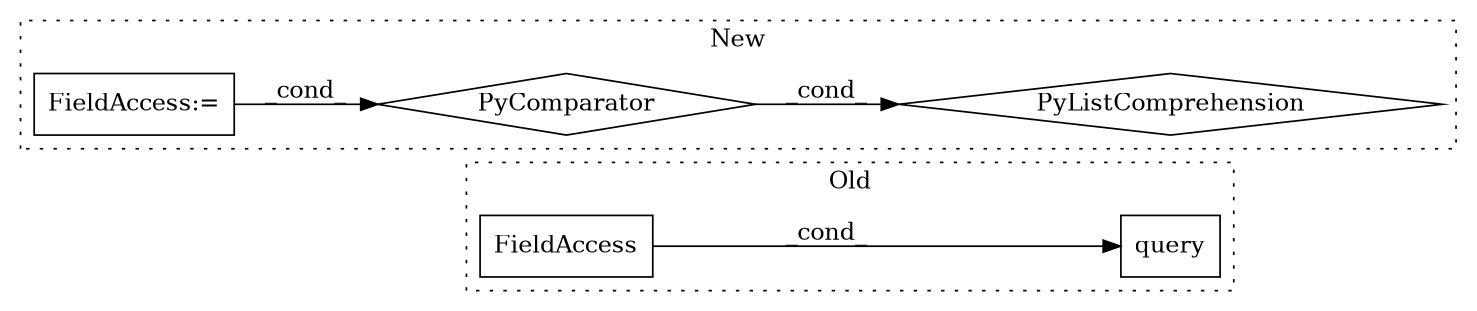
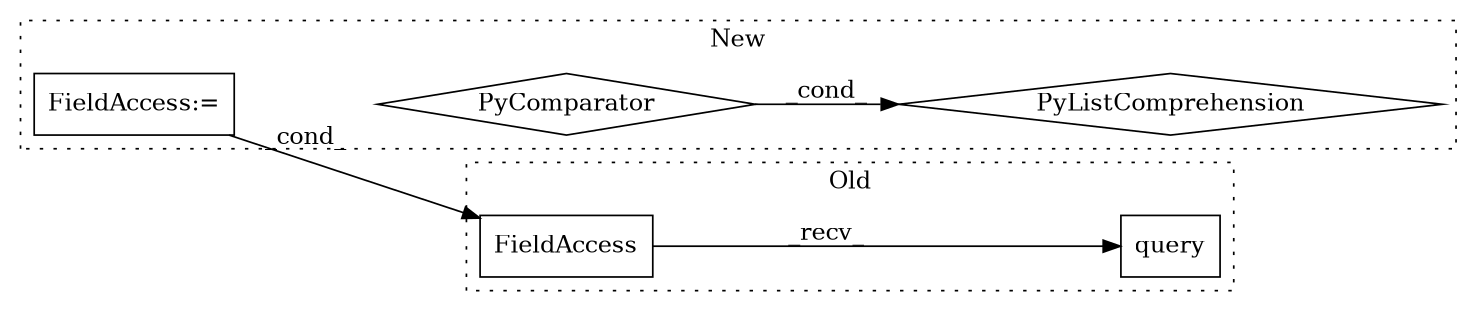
(297, 104) -> (346, 174)
(827, 233) -> (827, 233)
